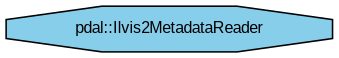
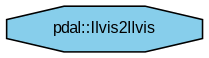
(169, 29) -> (105, 29)
